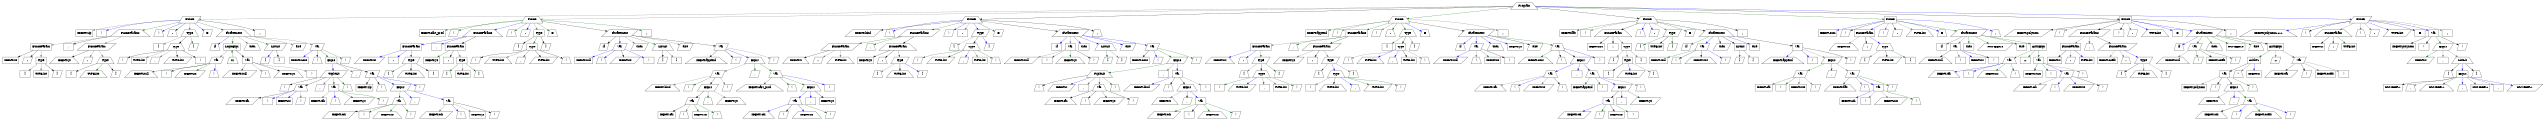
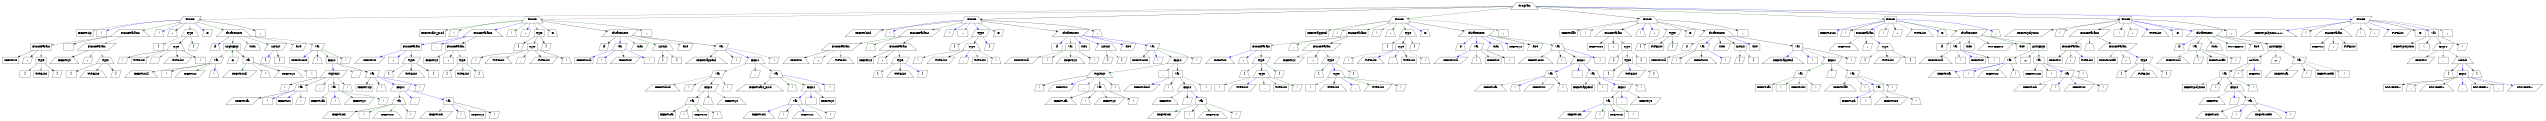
(233, 60) -> (233, 60)
